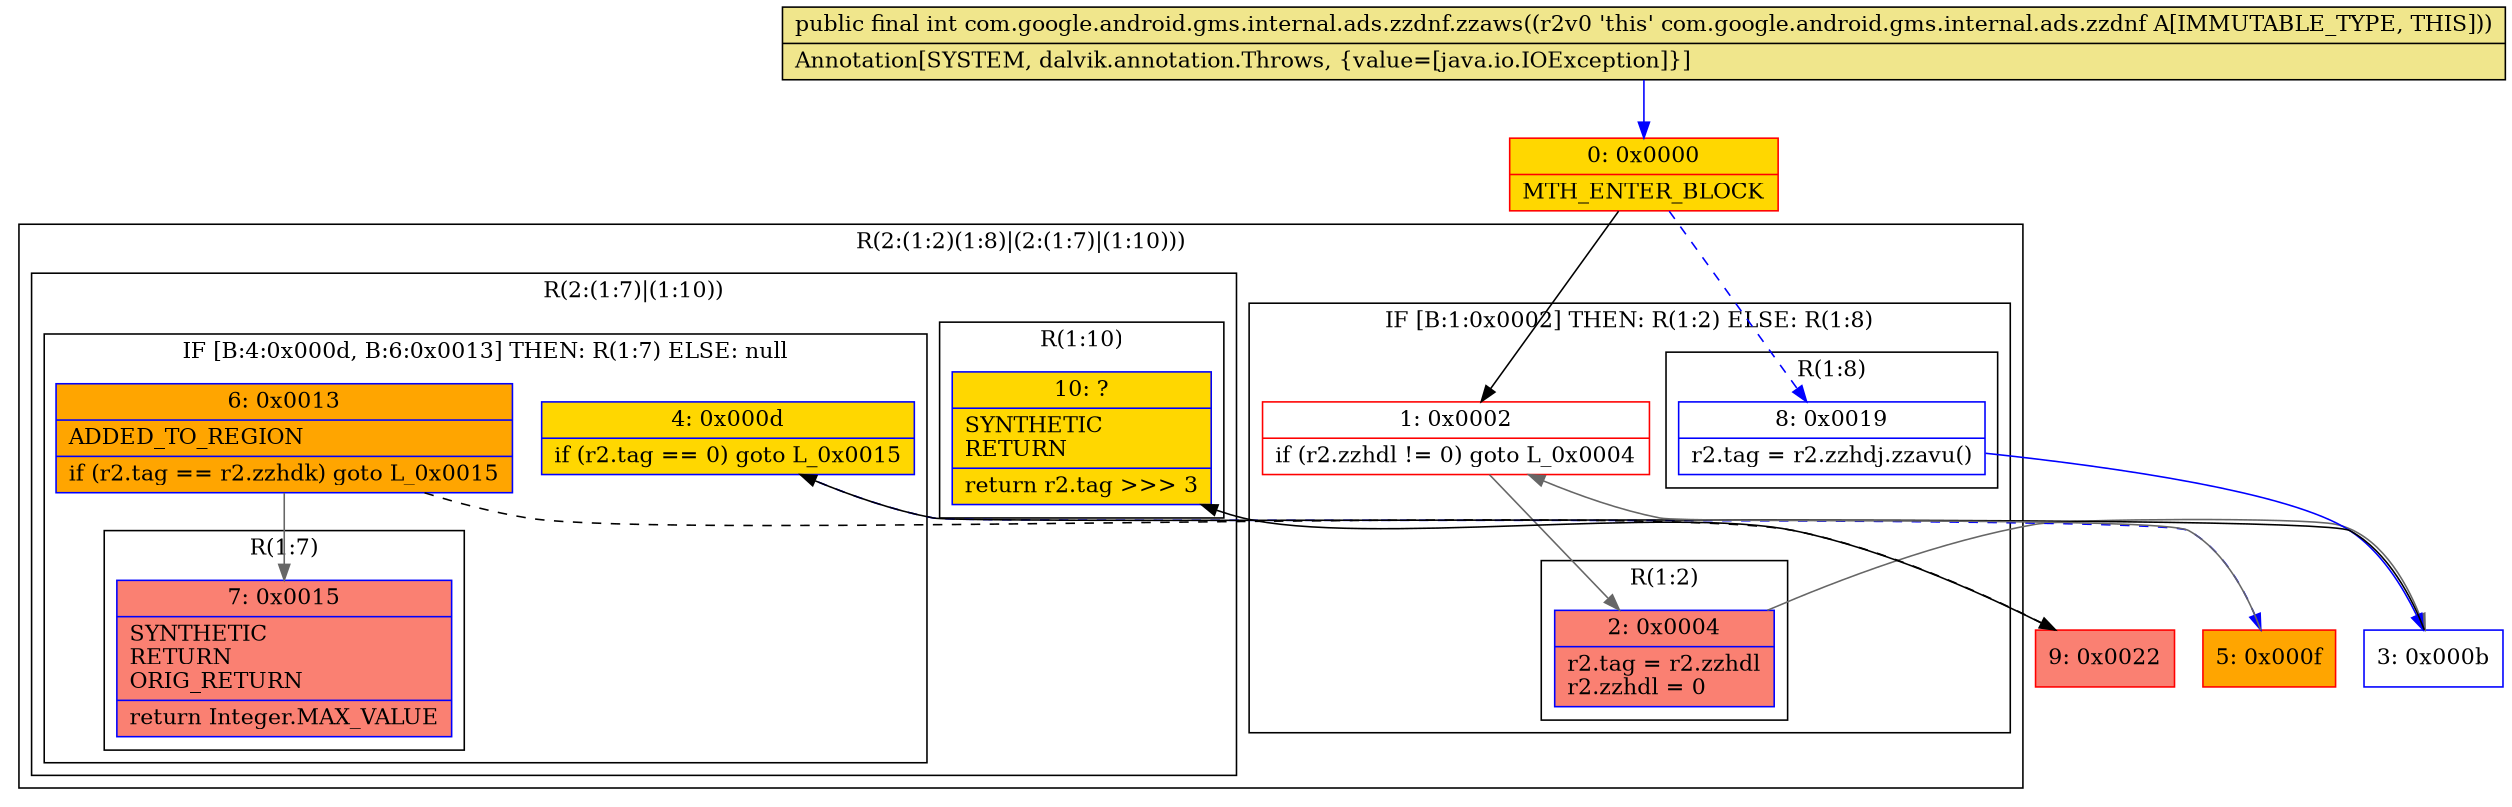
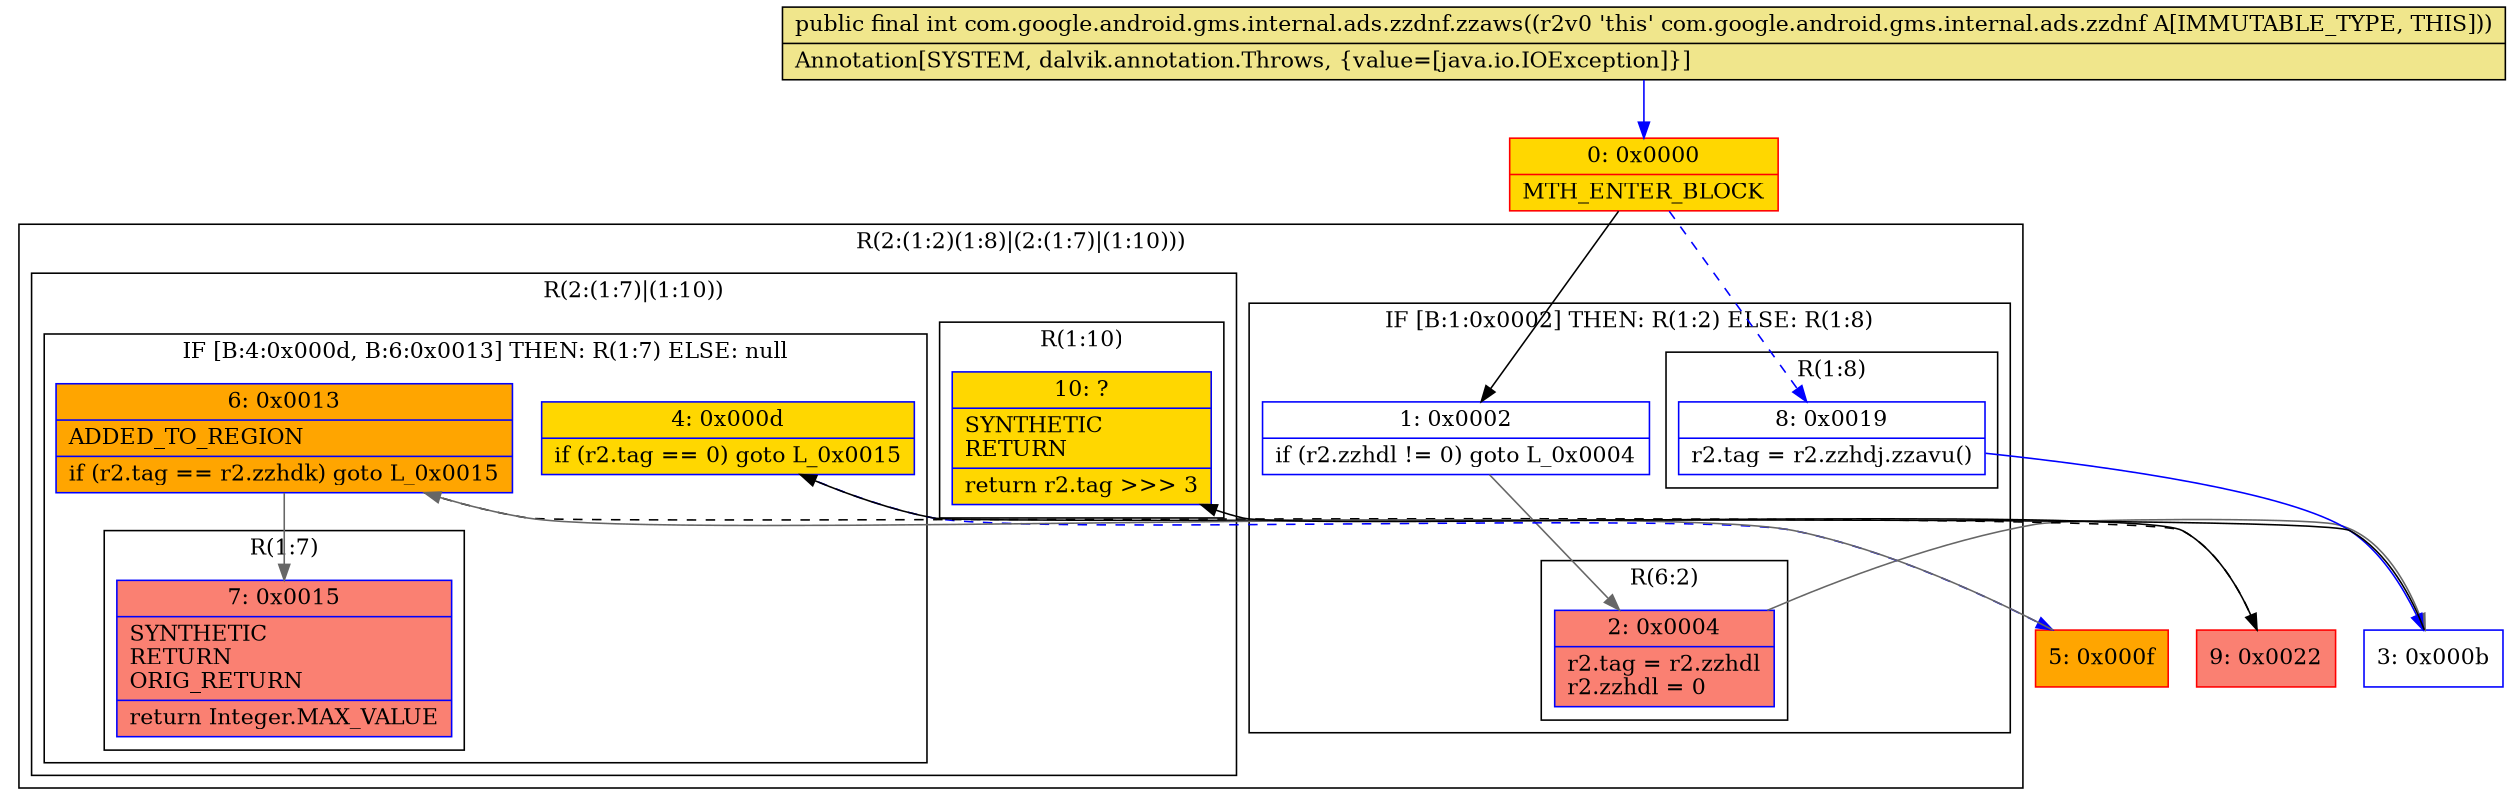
(1456, 438) -> (1456, 438)
(1926, 521) -> (1255, 521)
(1664, 579) -> (1664, 579)
